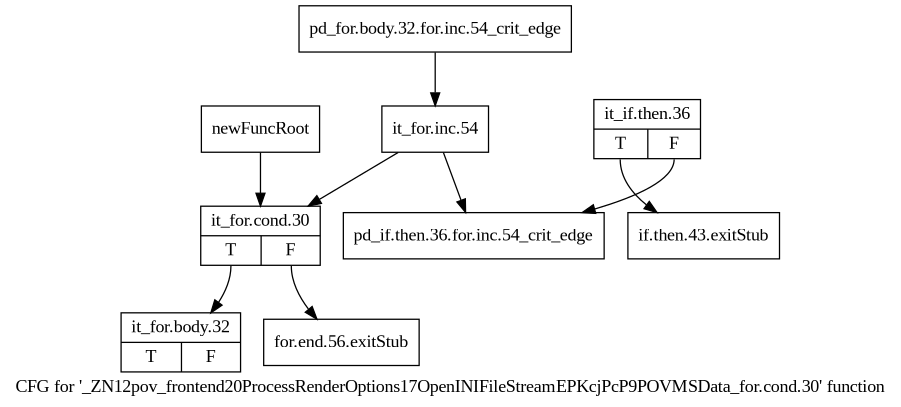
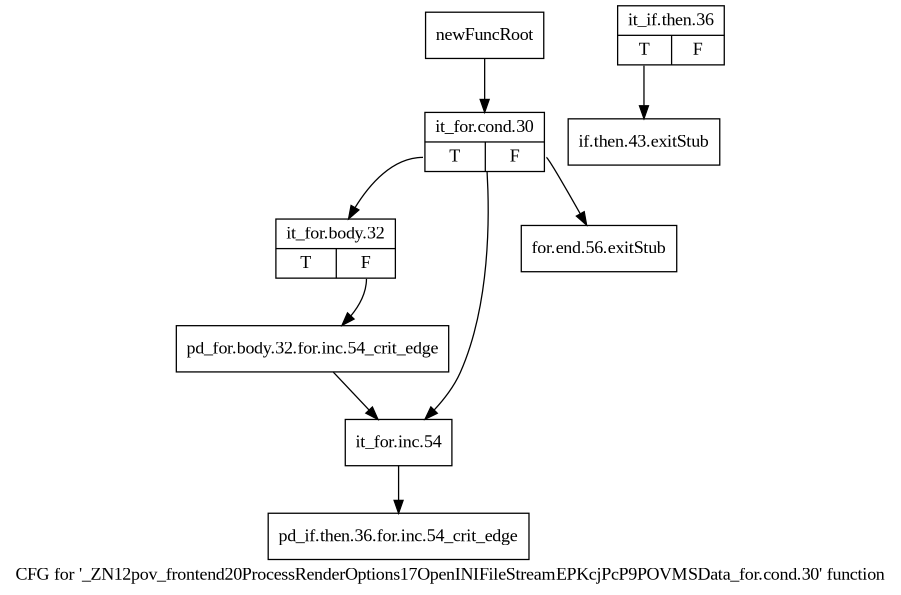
(359, 176) -> (482, 296)
(643, 191) -> none
none -> (362, 299)
